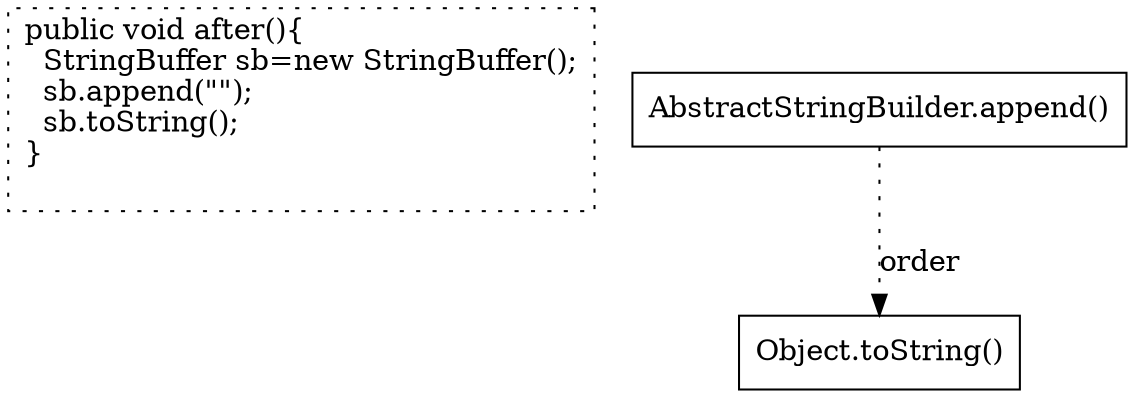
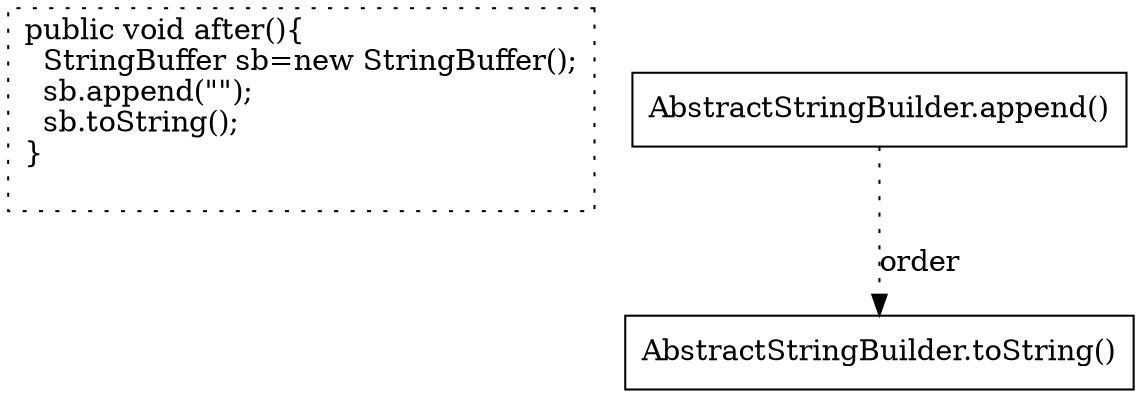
(879, 353) -> (879, 353)
